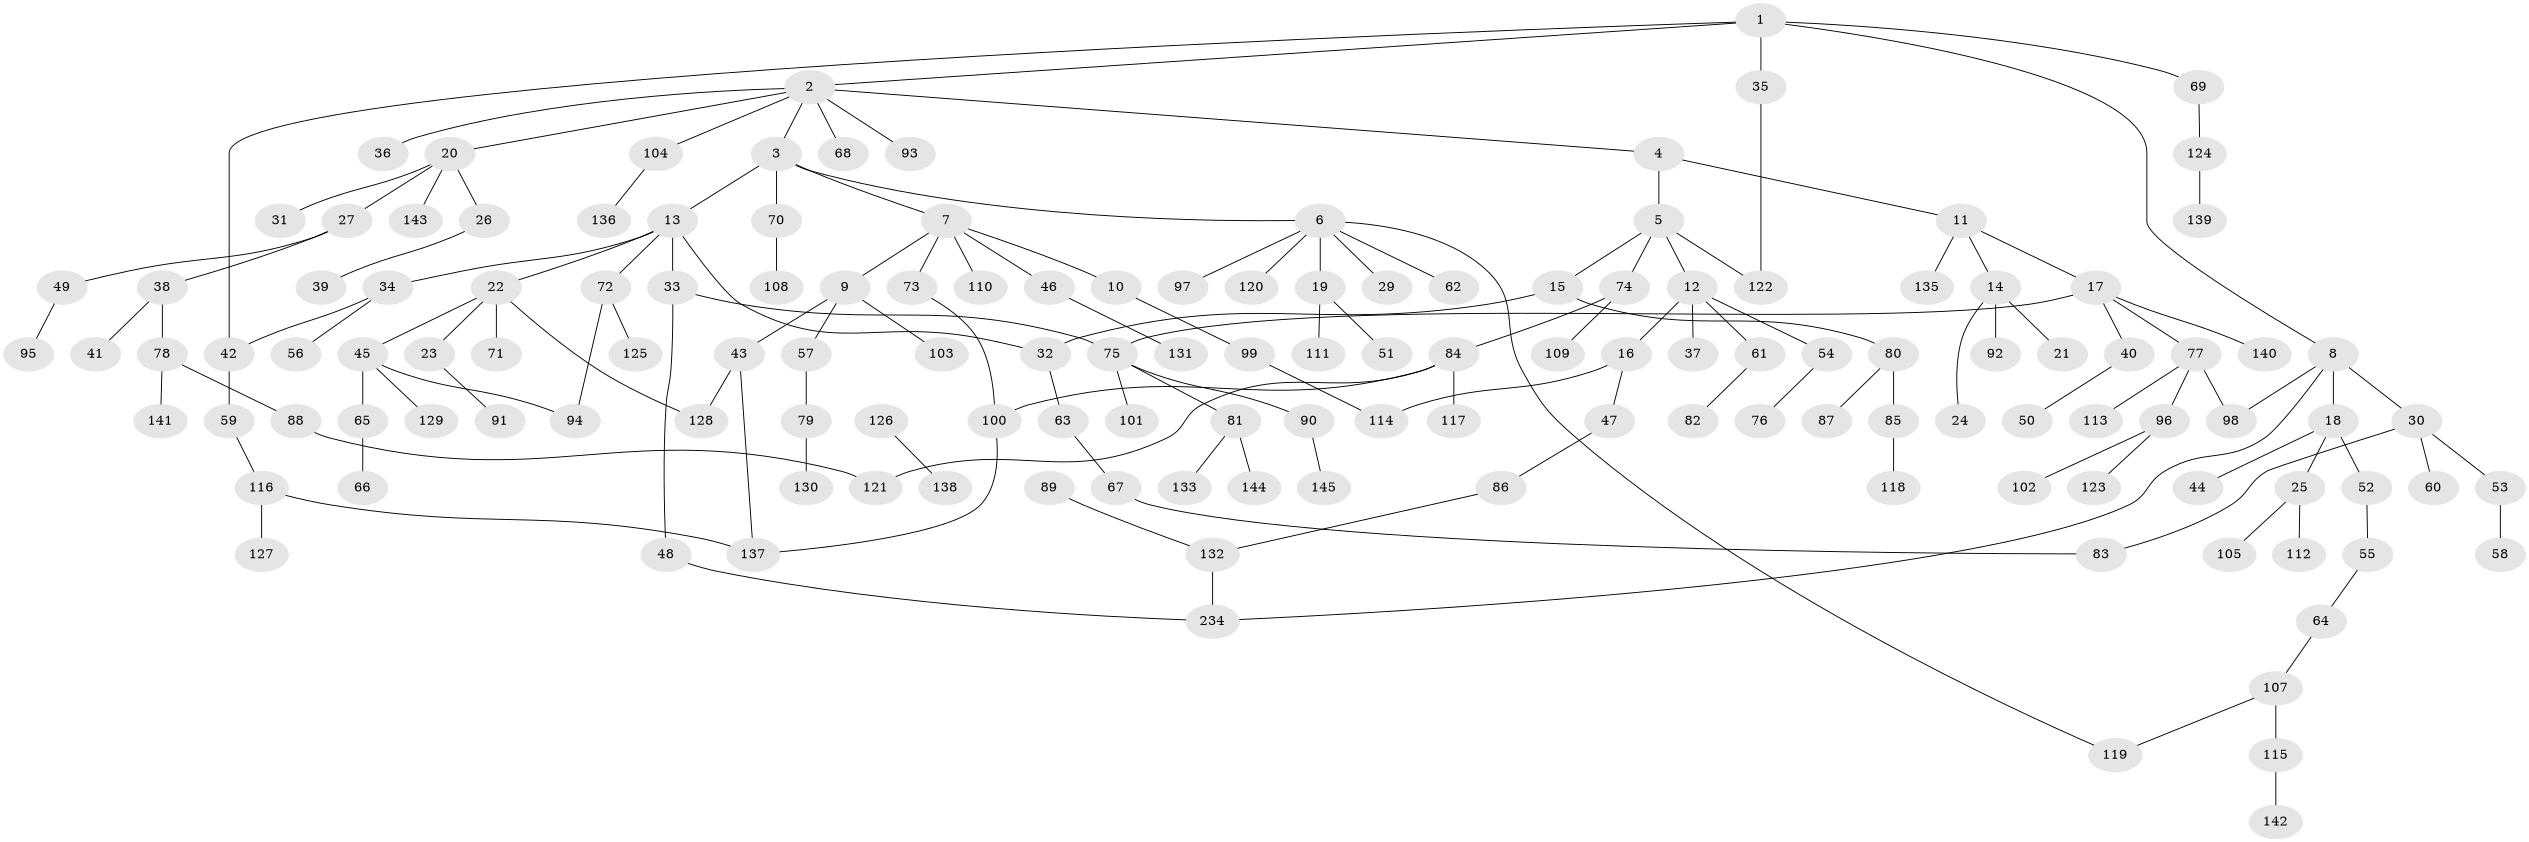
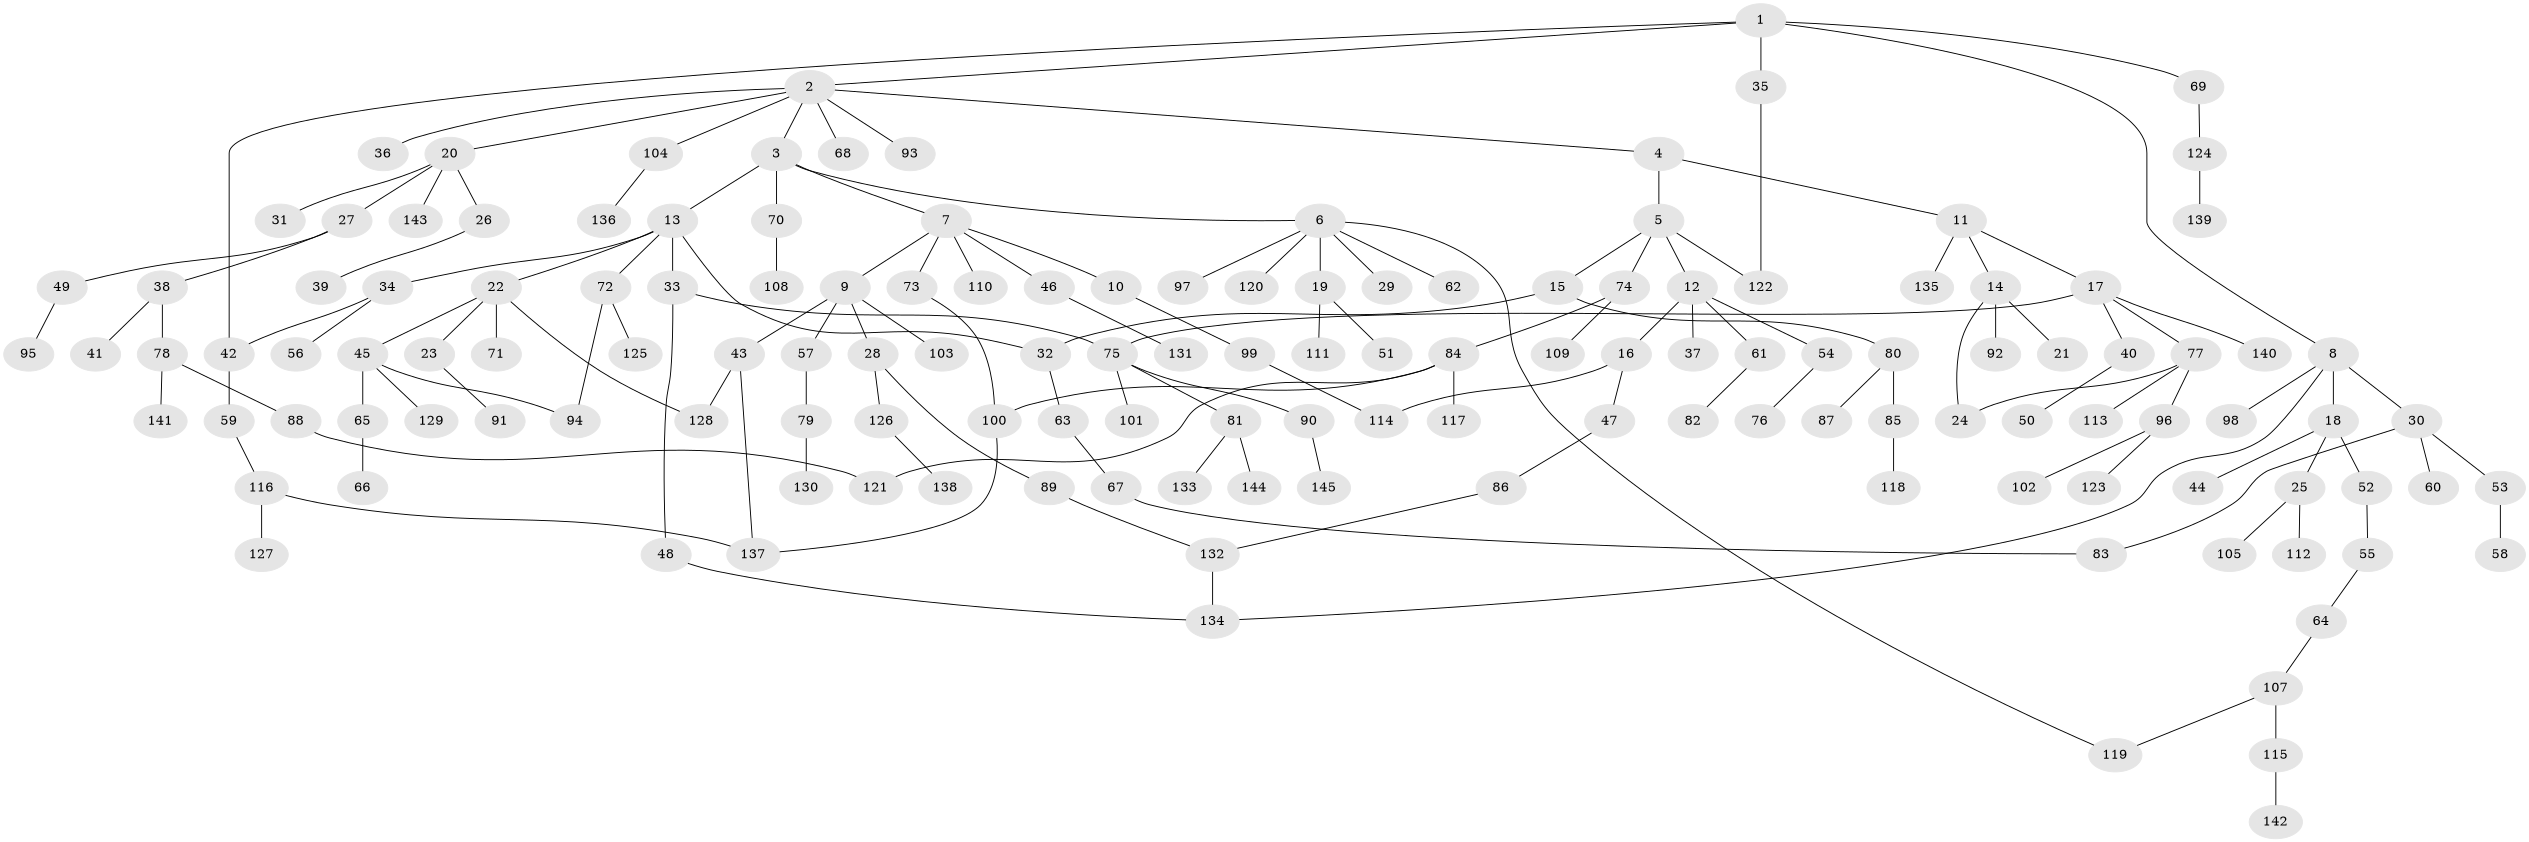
none -> (873, 354)
(2214, 388) -> (2093, 386)
(1213, 622) -> (1213, 622)
